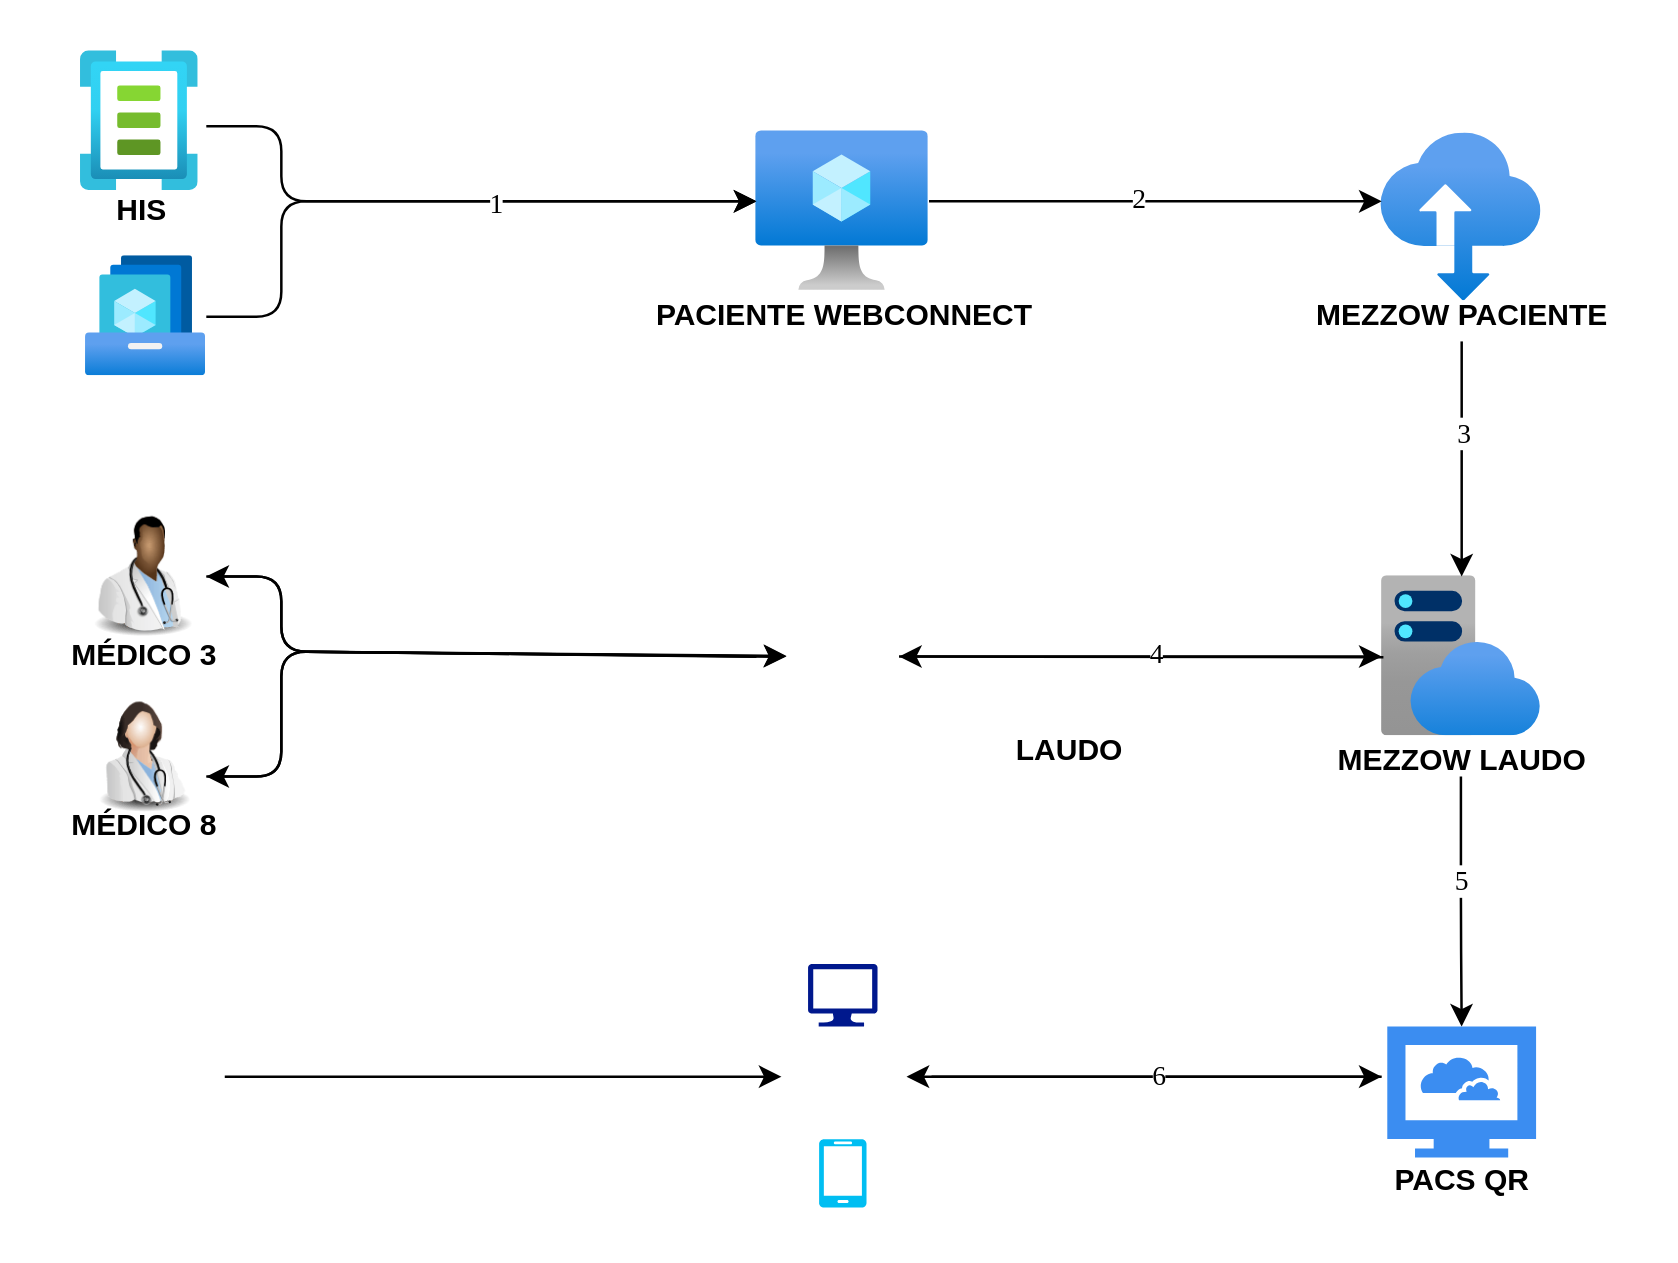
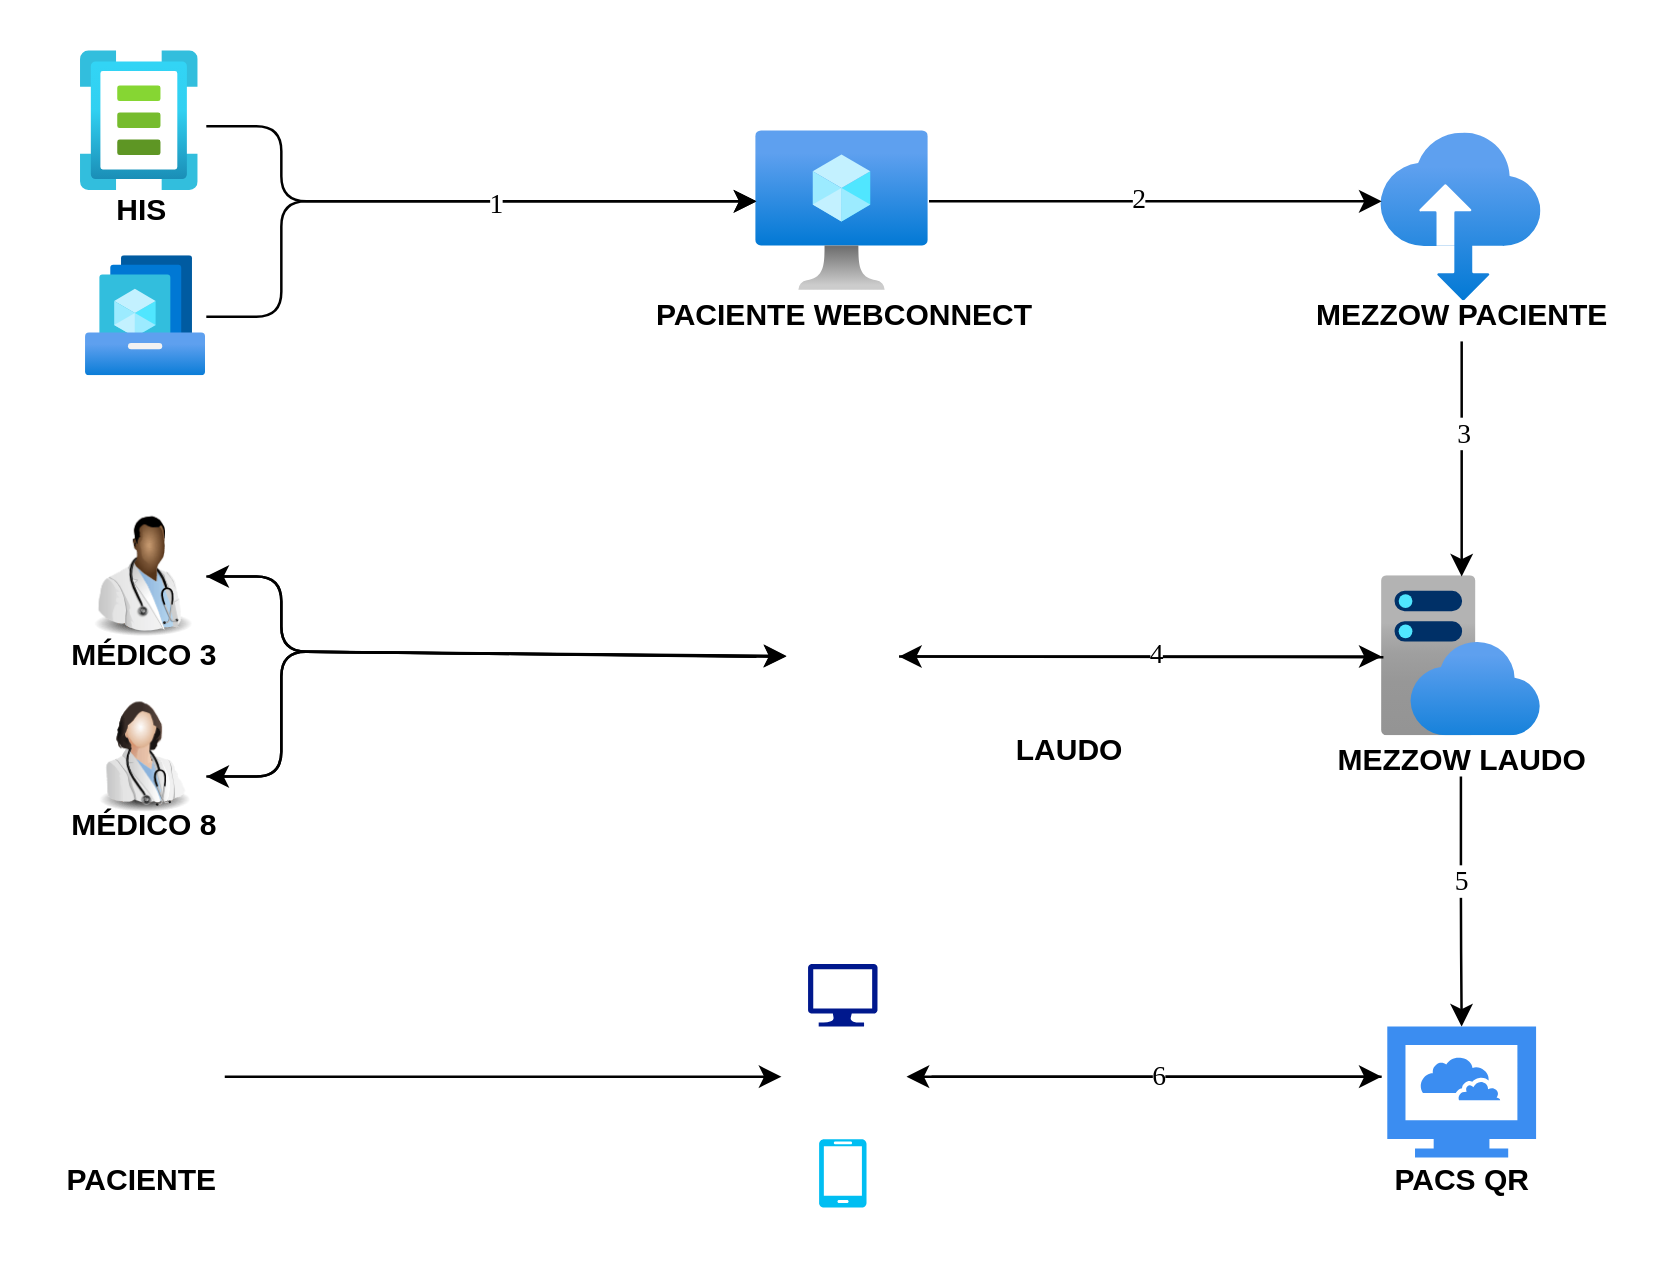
none -> (140, 1182)
